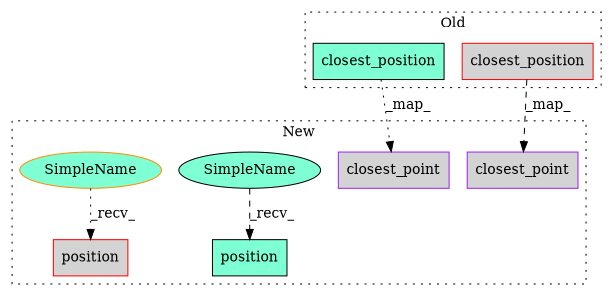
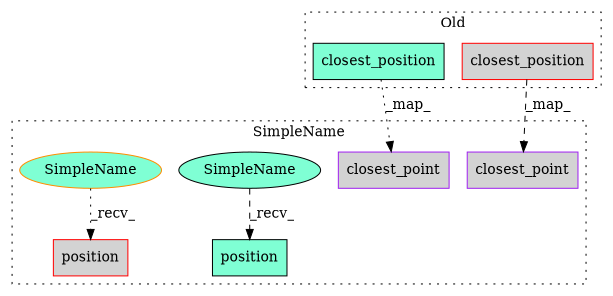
(299, 132) -> (299, 132)
